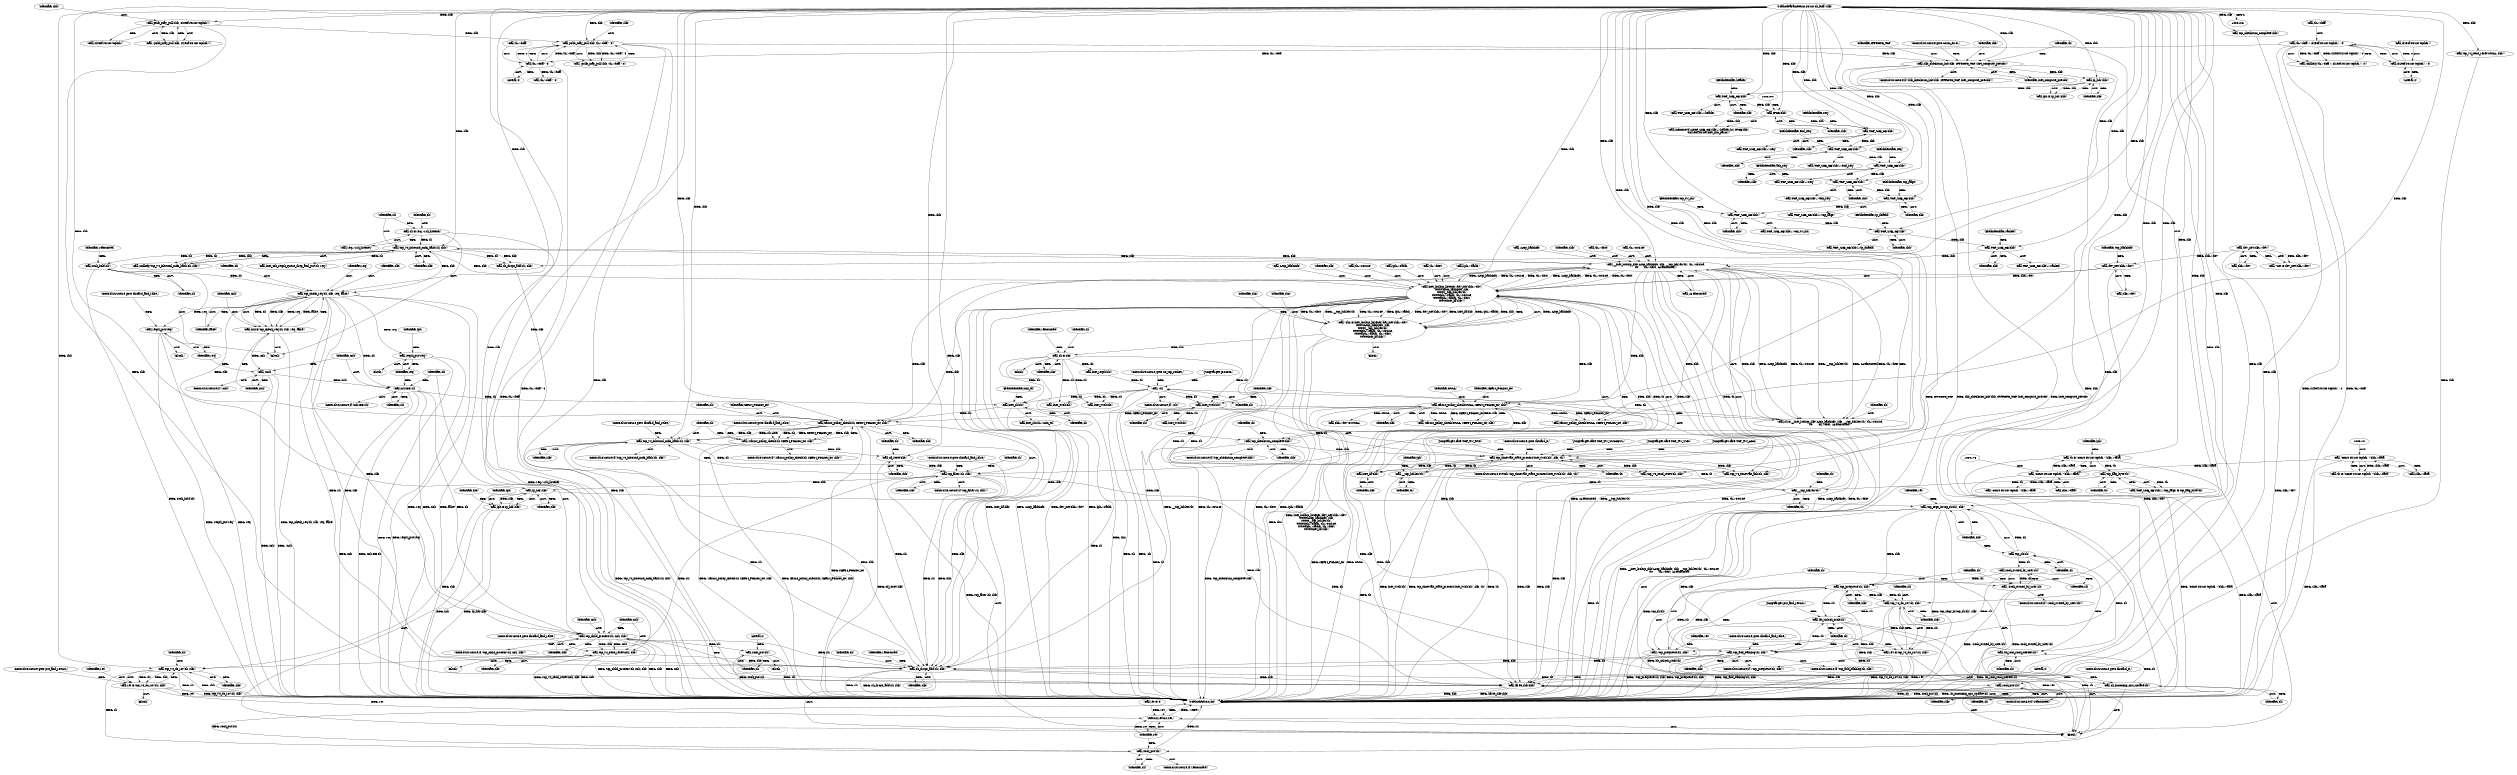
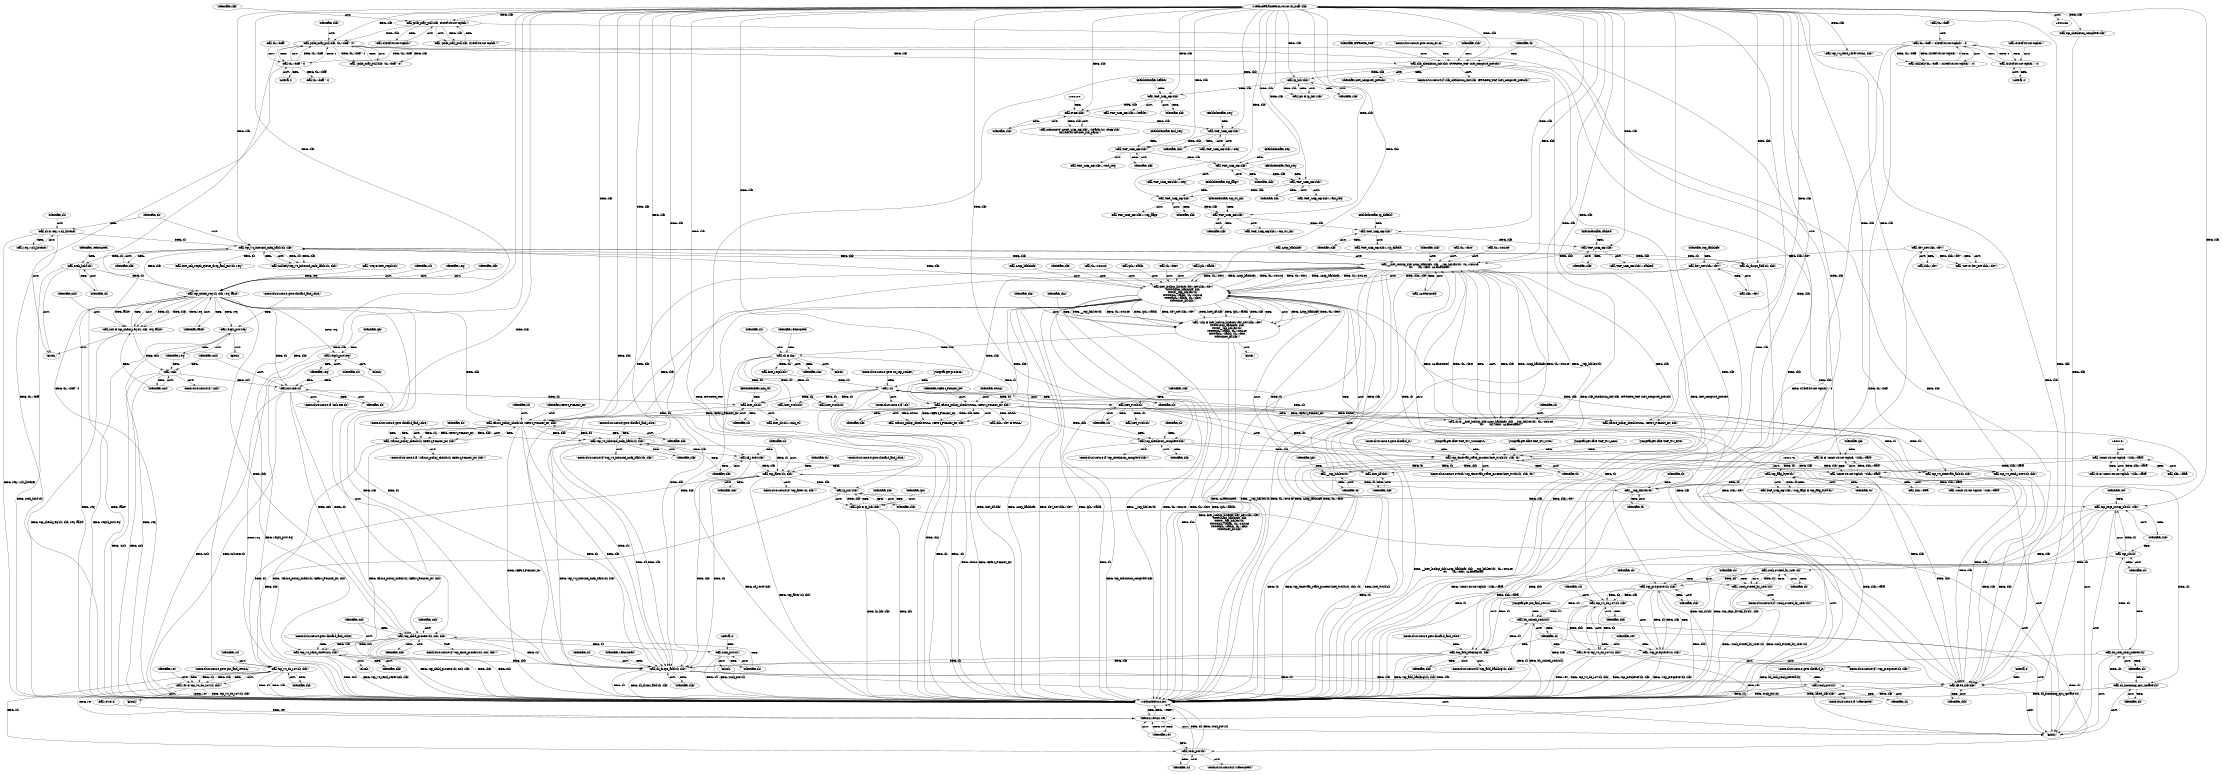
(2241, 15) -> (2058, 15)
none -> (380, 266)
